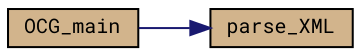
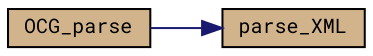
(73, 28) -> (79, 28)
